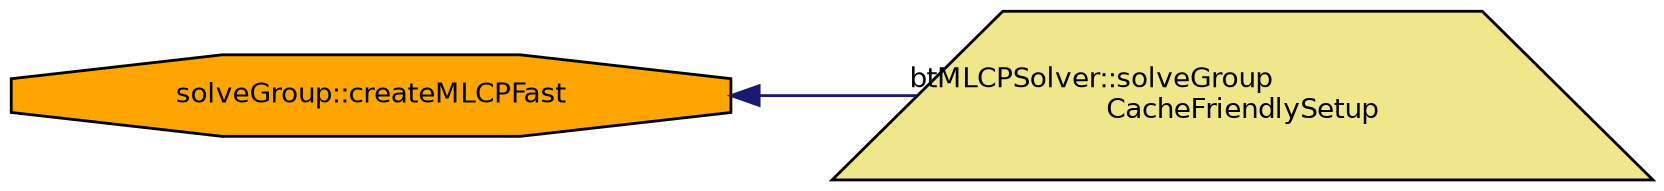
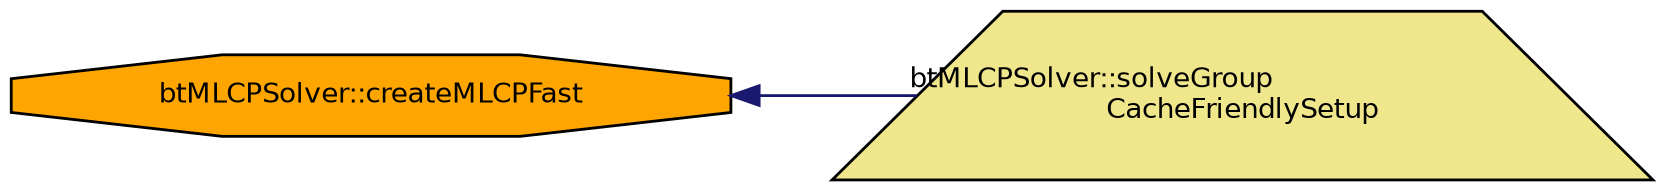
(371, 96) -> (371, 96)
